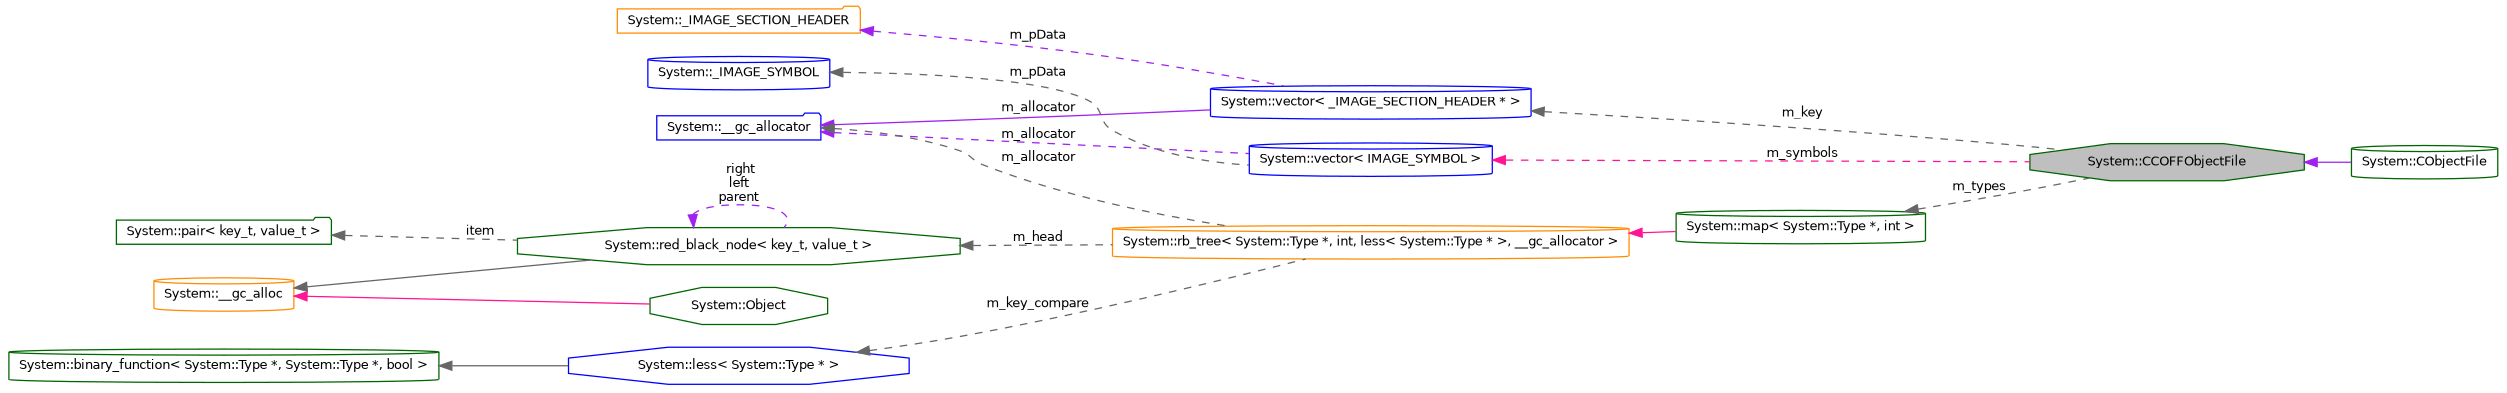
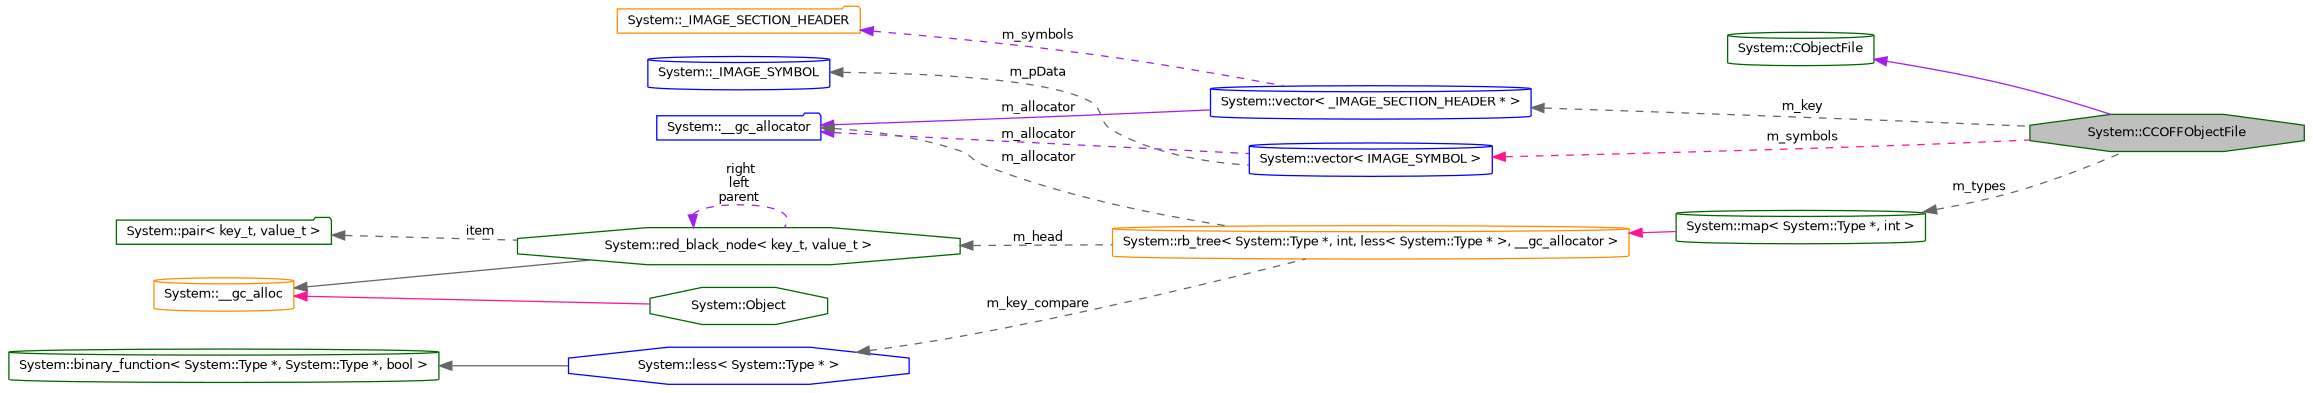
(1036, 36) -> (1036, 36)
(2334, 162) -> (2000, 83)
